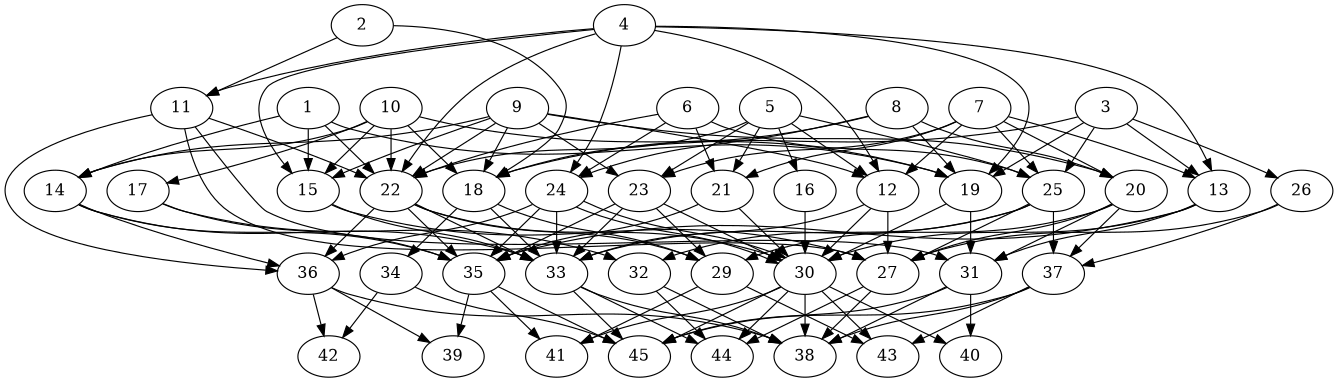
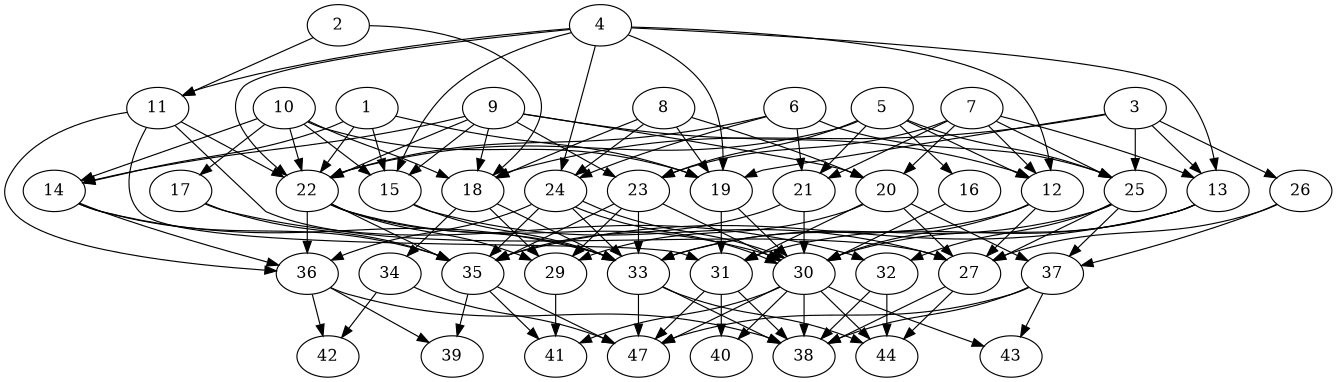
(792, 309) -> none
(639, 356) -> (638, 356)
